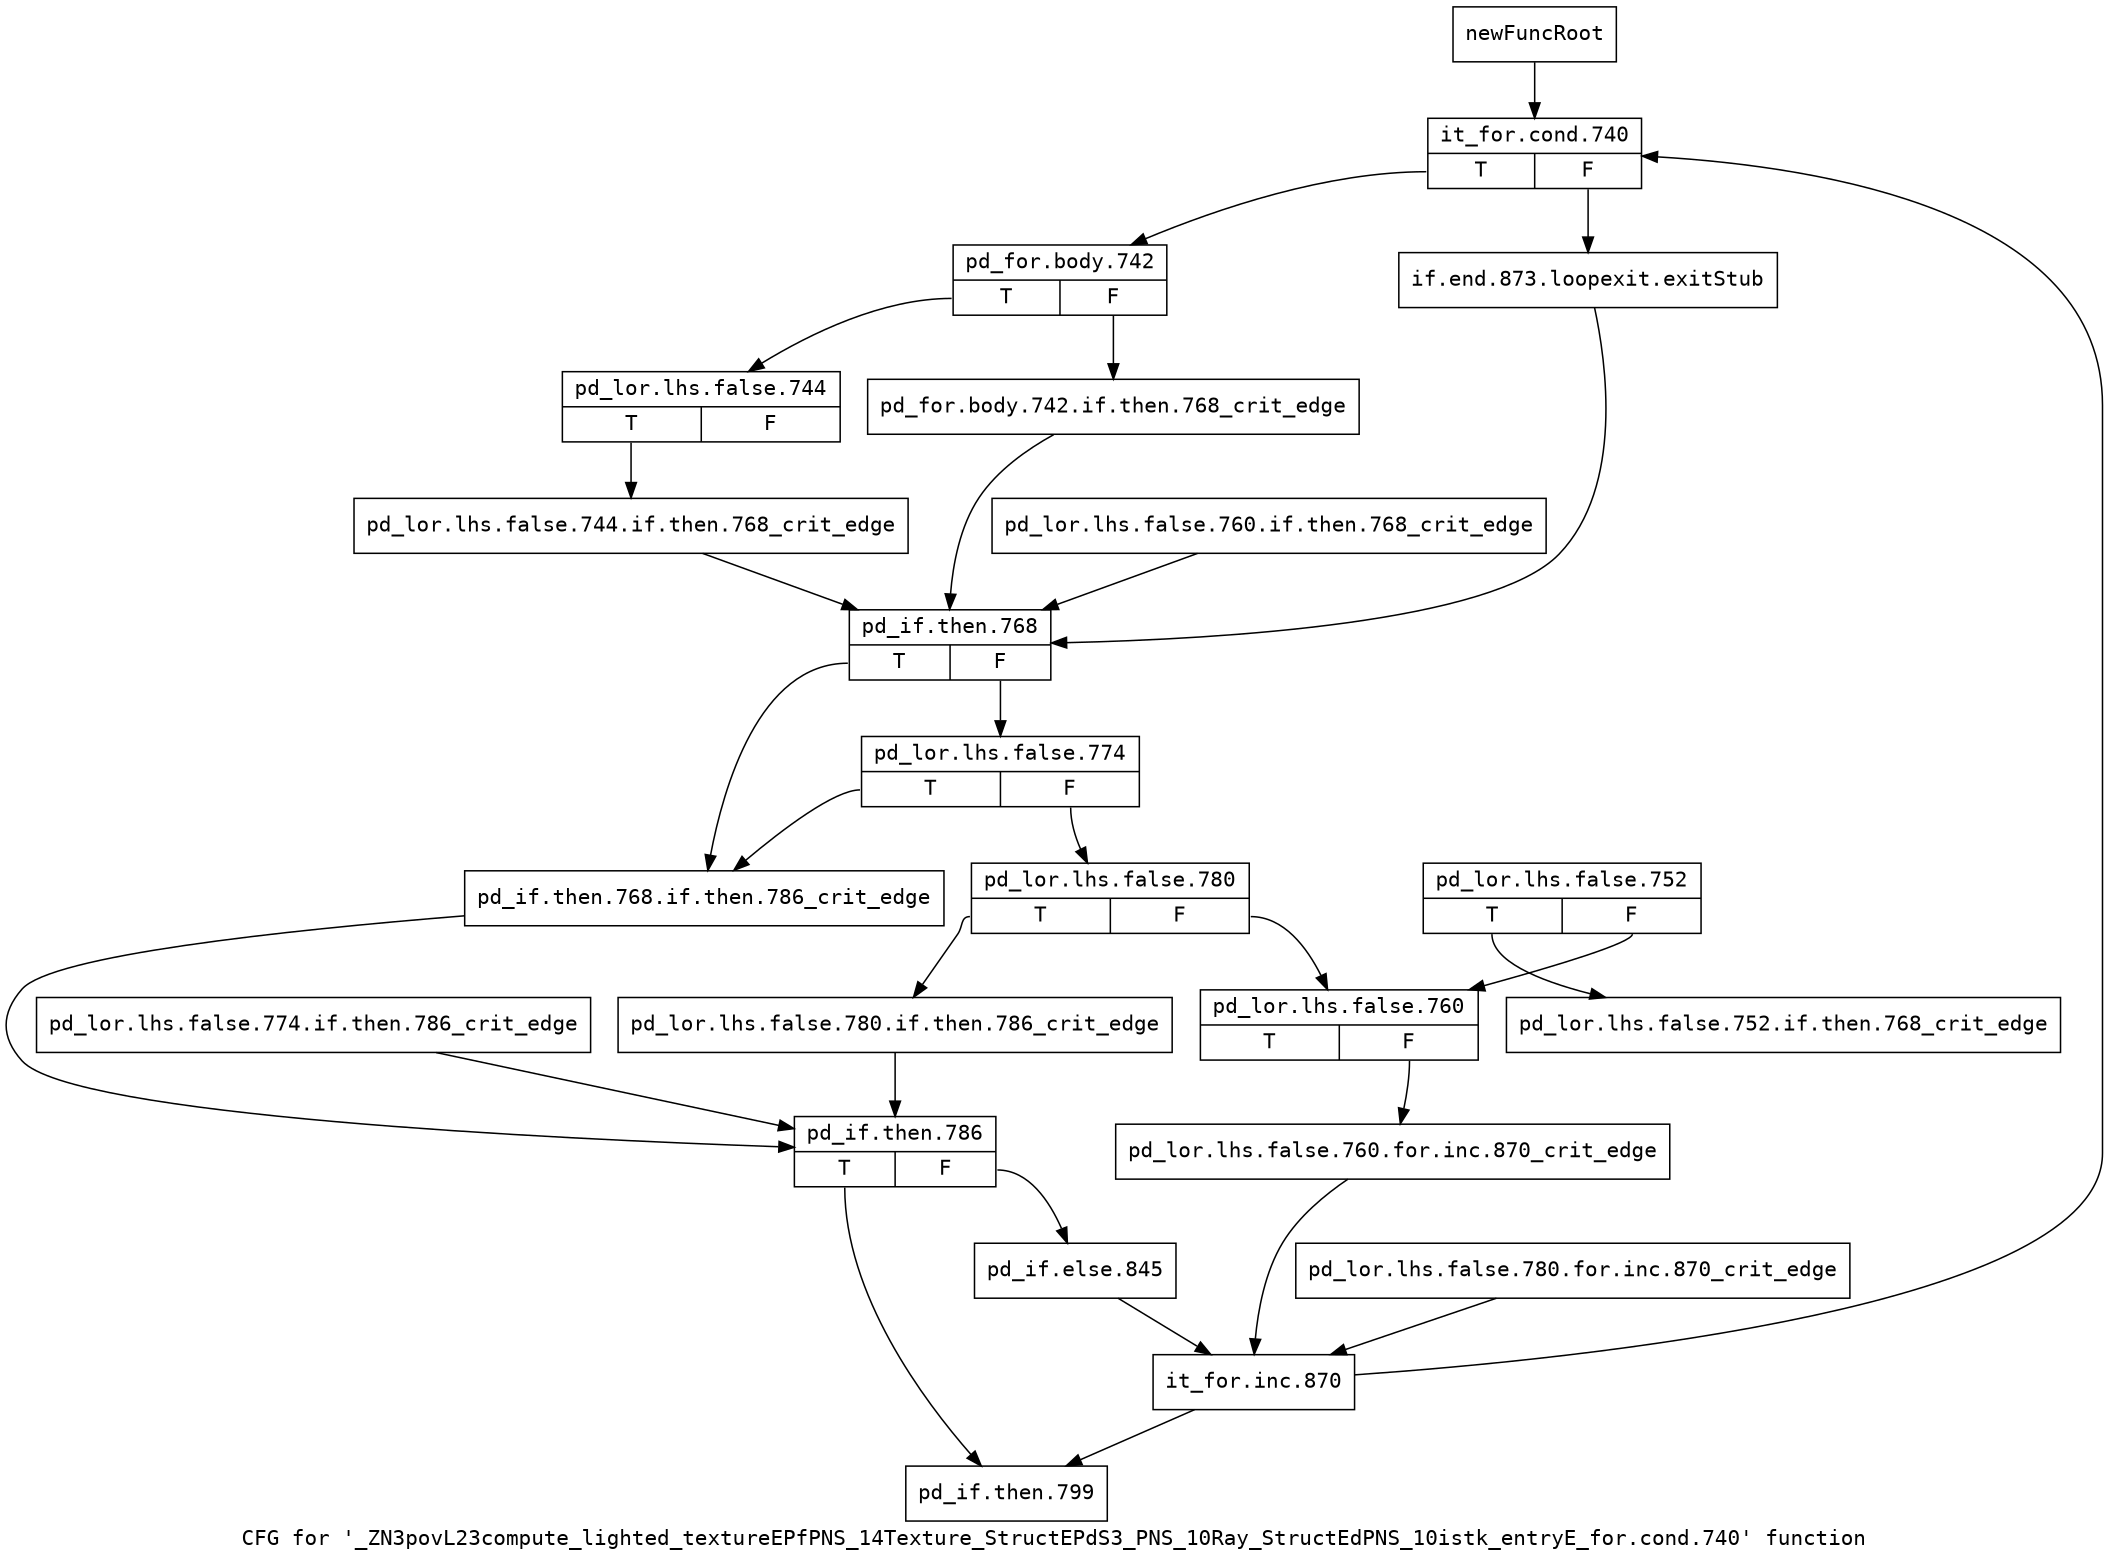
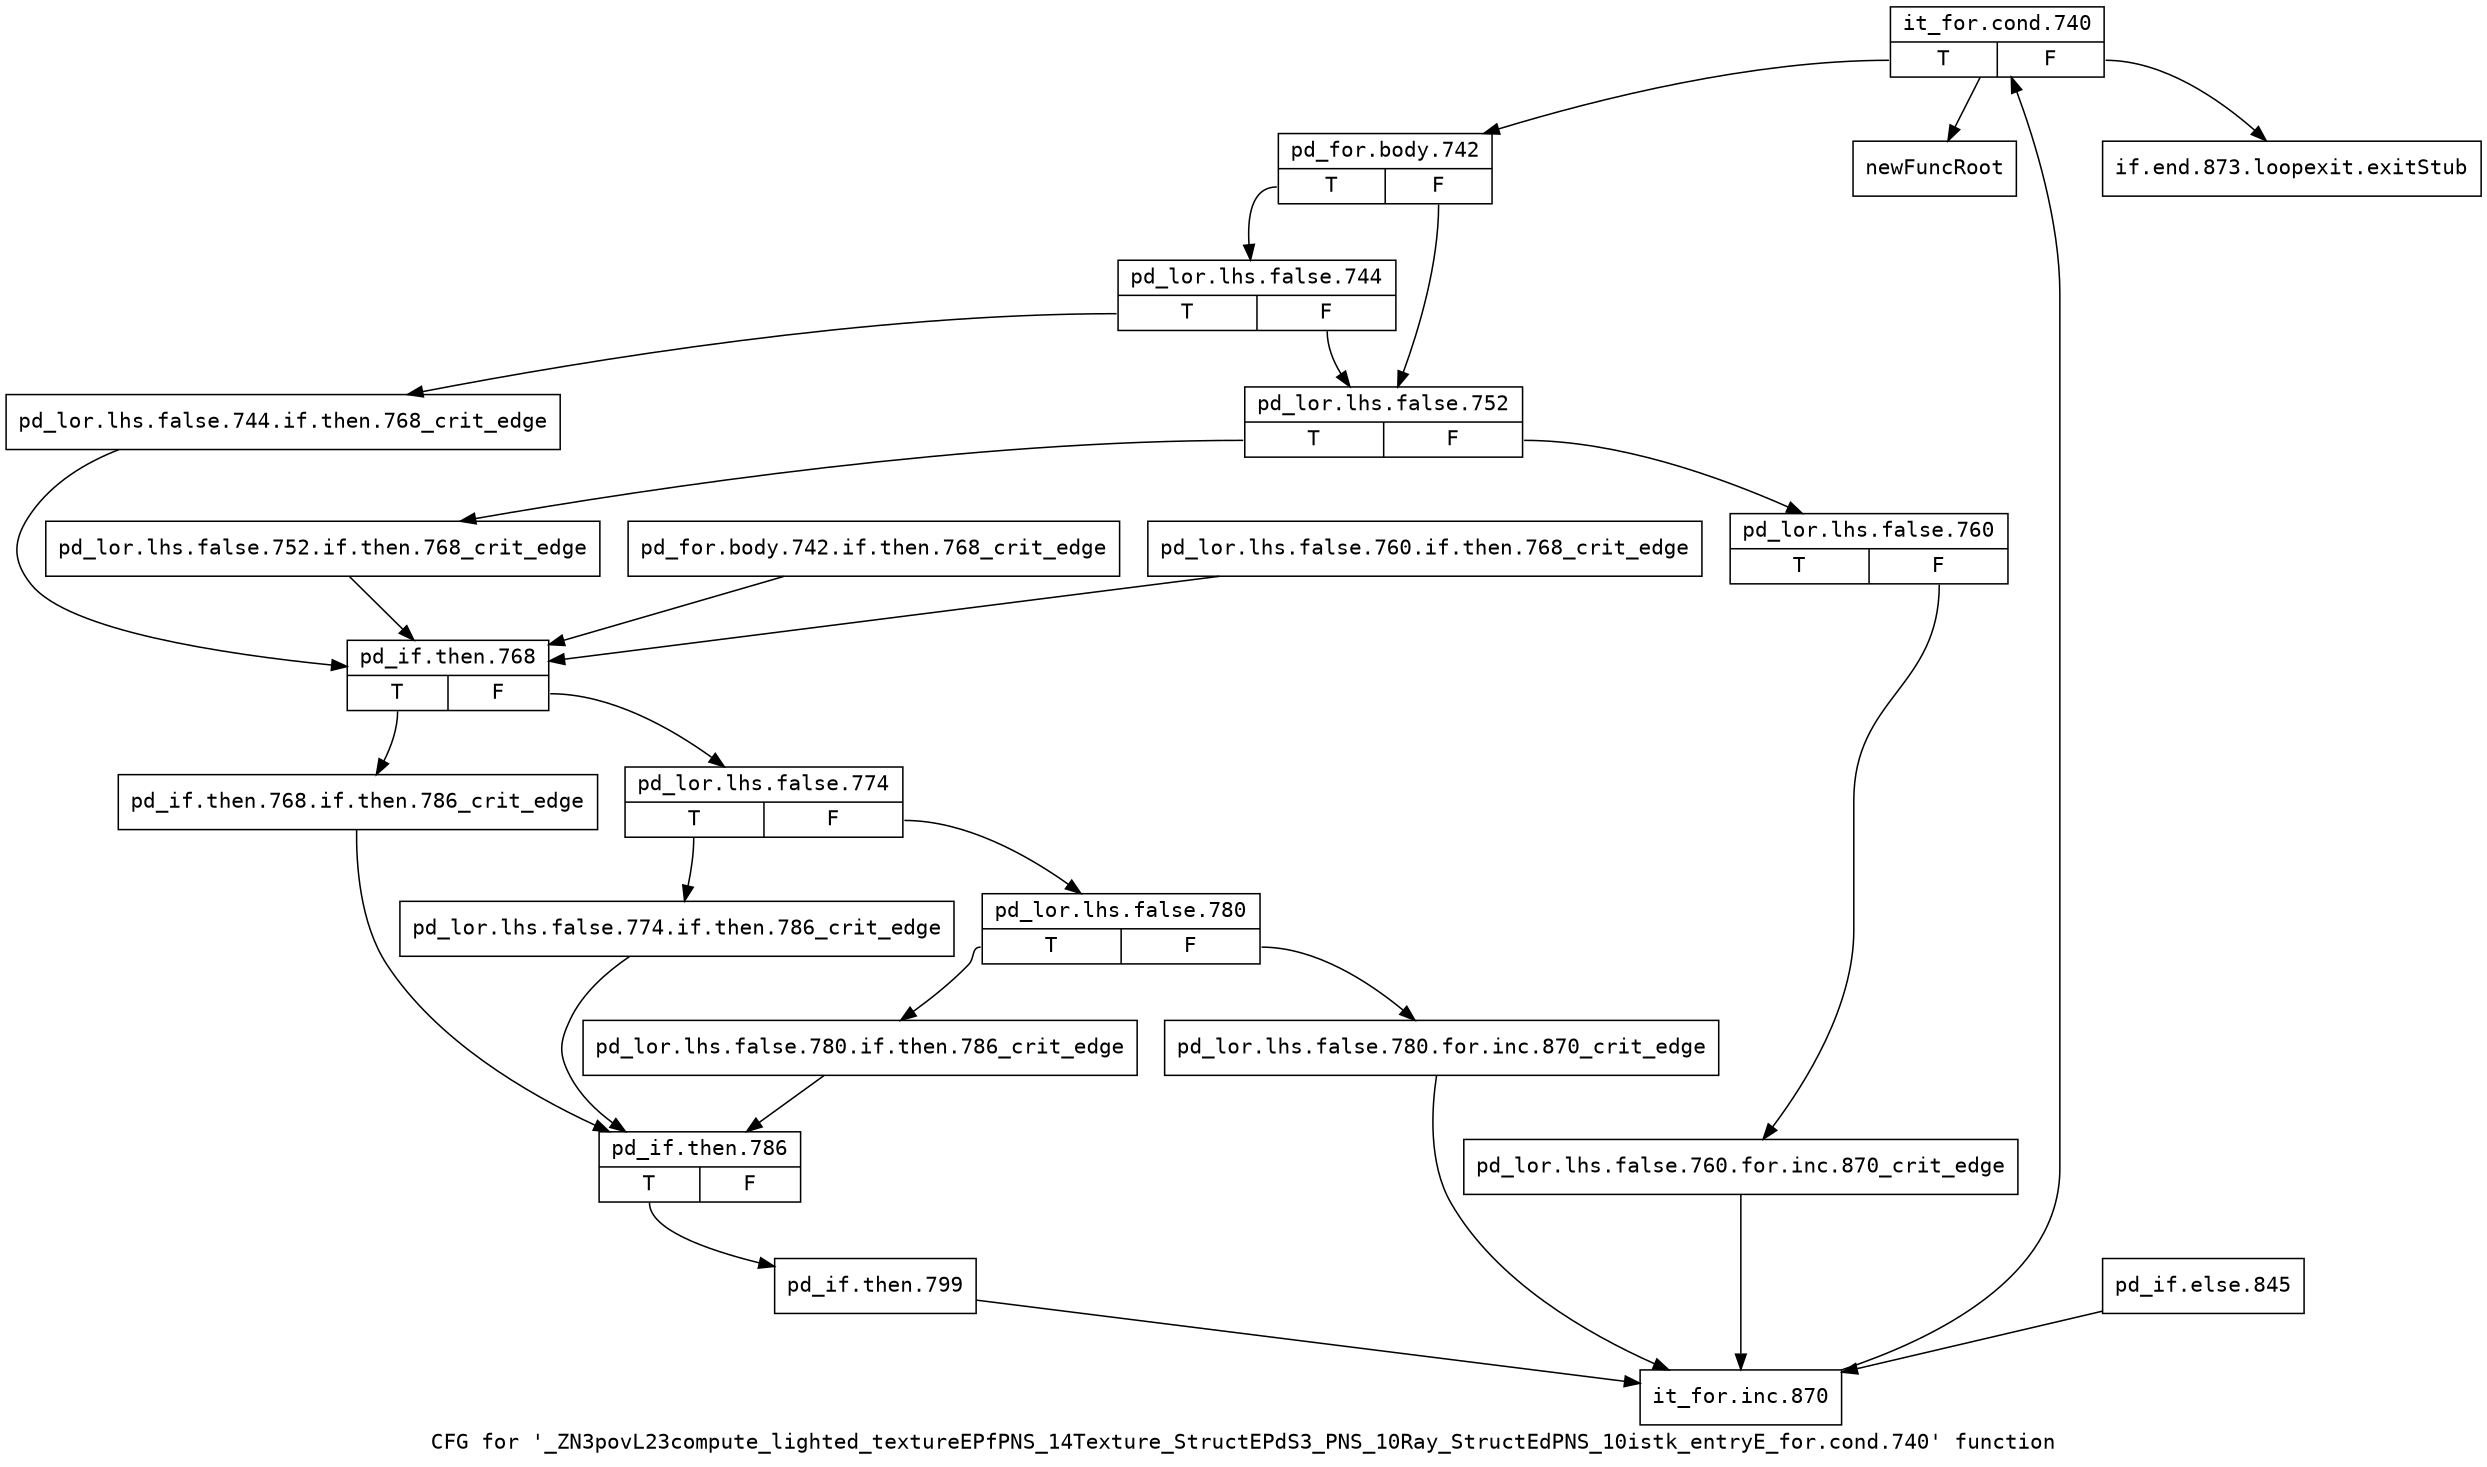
(1535, 83) -> (1968, 102)
(1113, 340) -> (1428, 290)
none -> (1331, 353)
(1447, 604) -> (376, 603)
(799, 819) -> (692, 862)
(1294, 936) -> (1337, 967)
(1037, 1190) -> none
(1137, 1435) -> (1300, 1341)
